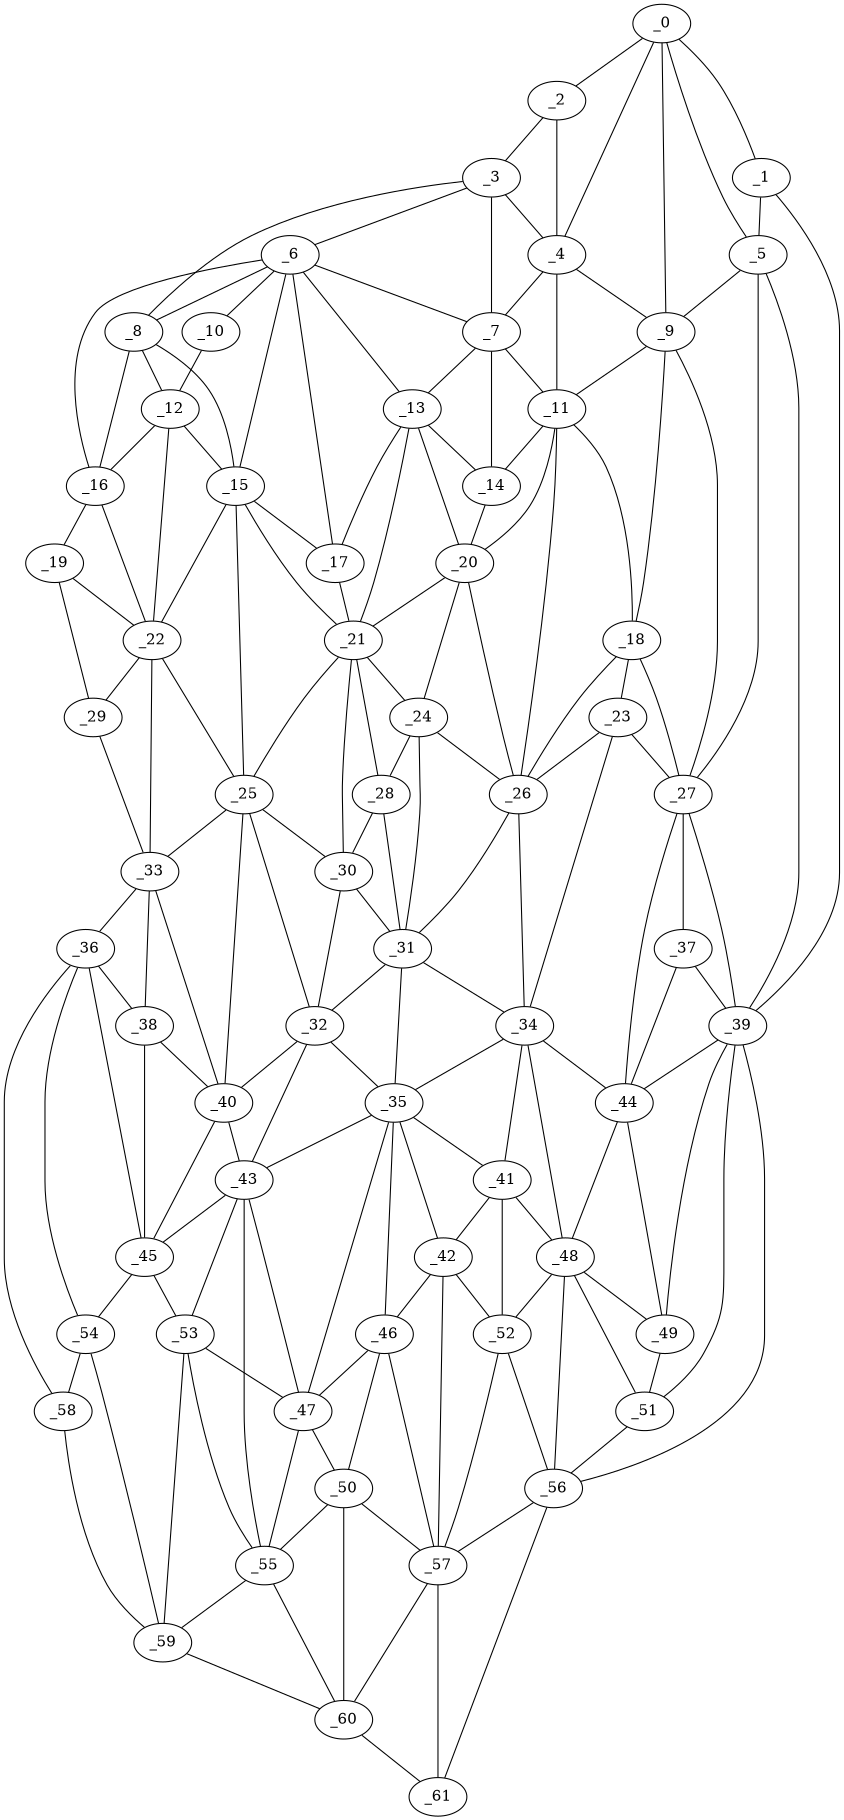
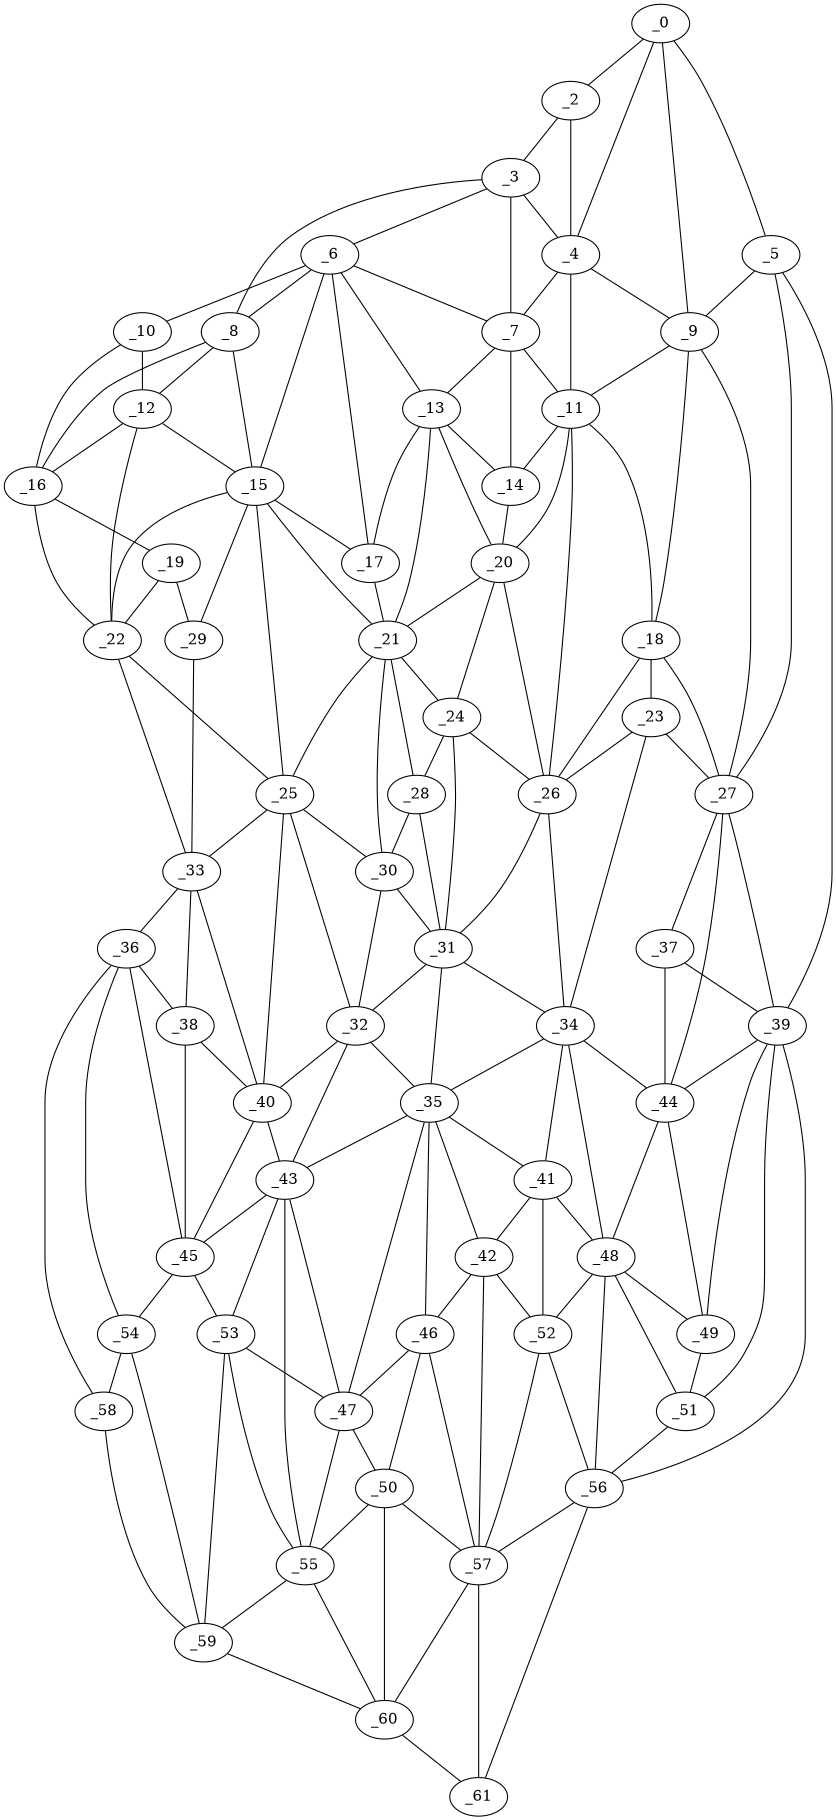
(761, 178) -> none
(102, 307) -> (64, 395)
(123, 679) -> (224, 563)
